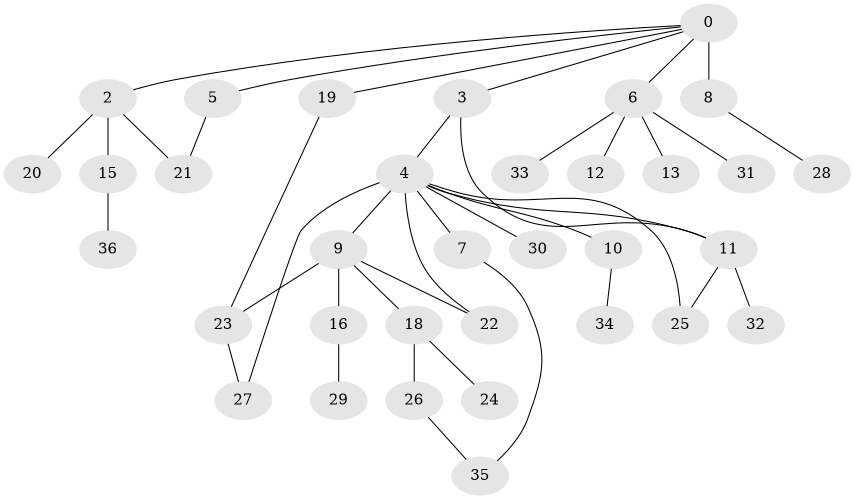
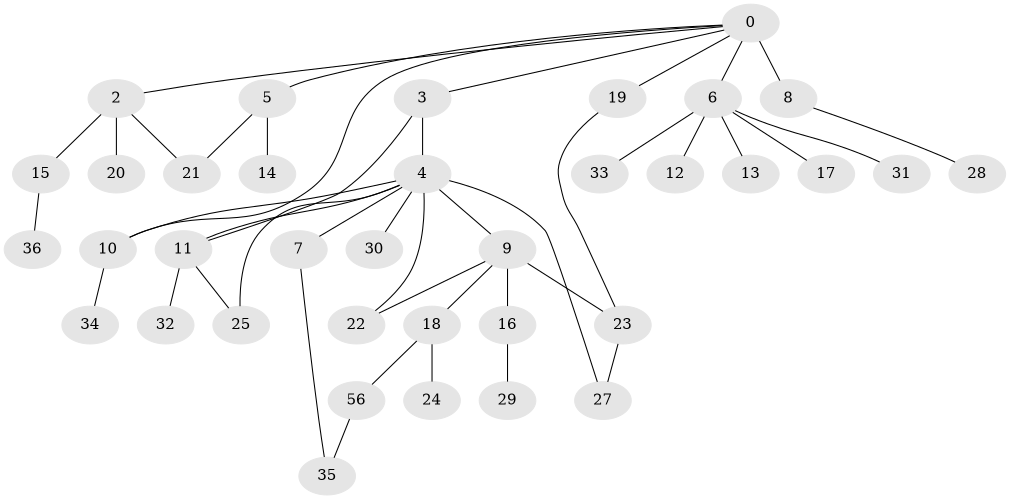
none -> (393, 76)
none -> (267, 174)
none -> (826, 174)
(414, 401) -> (357, 401)
